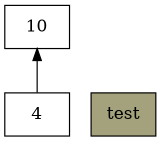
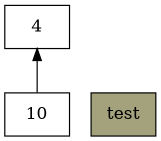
(37, 77) -> (37, 77)
